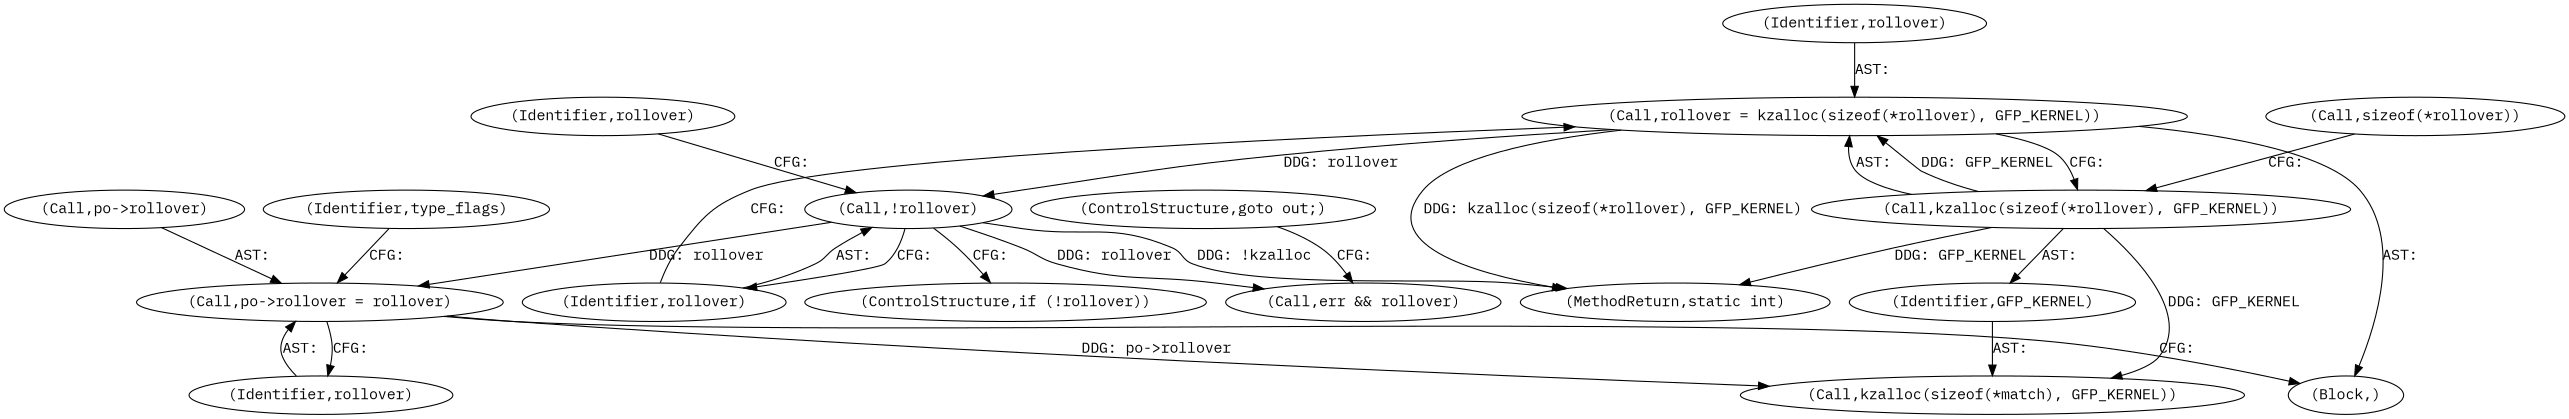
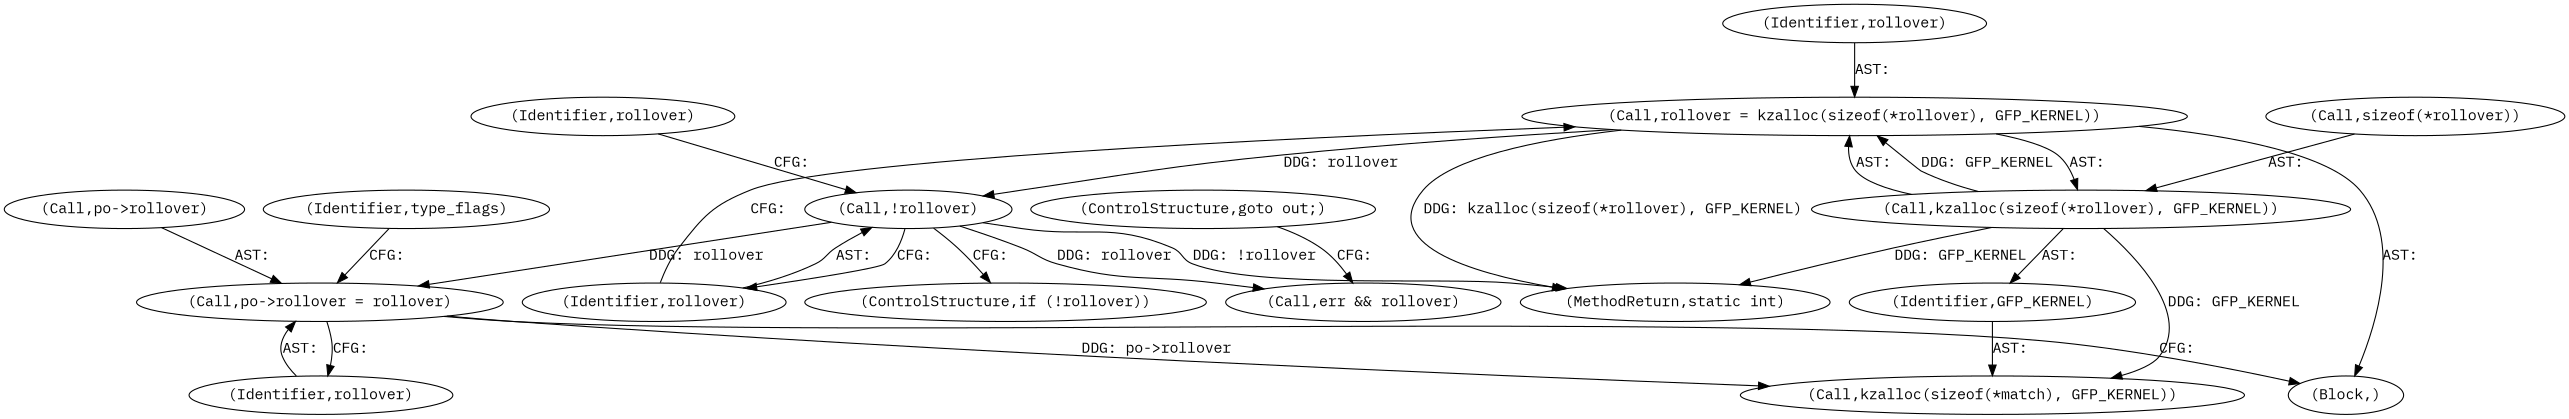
(2092, 163) -> (2092, 163)
(2290, 163) -> (2290, 163)
(1254, 256) -> (1254, 256)
